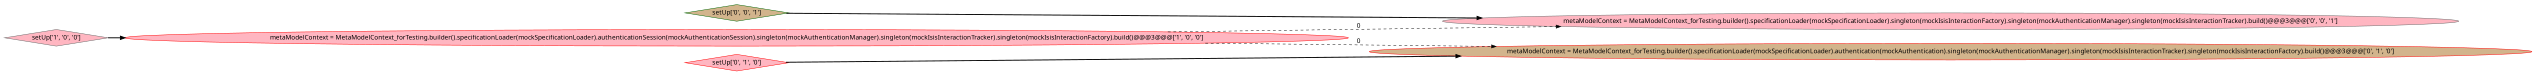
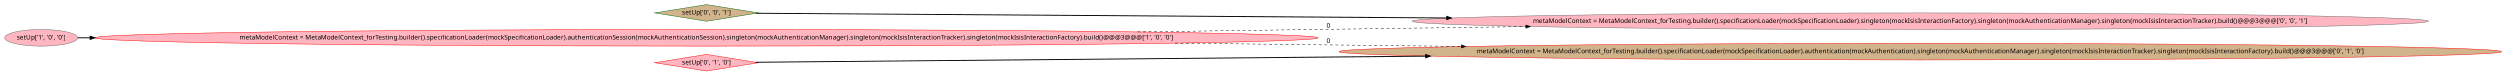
(56, 38) -> (41, 38)
